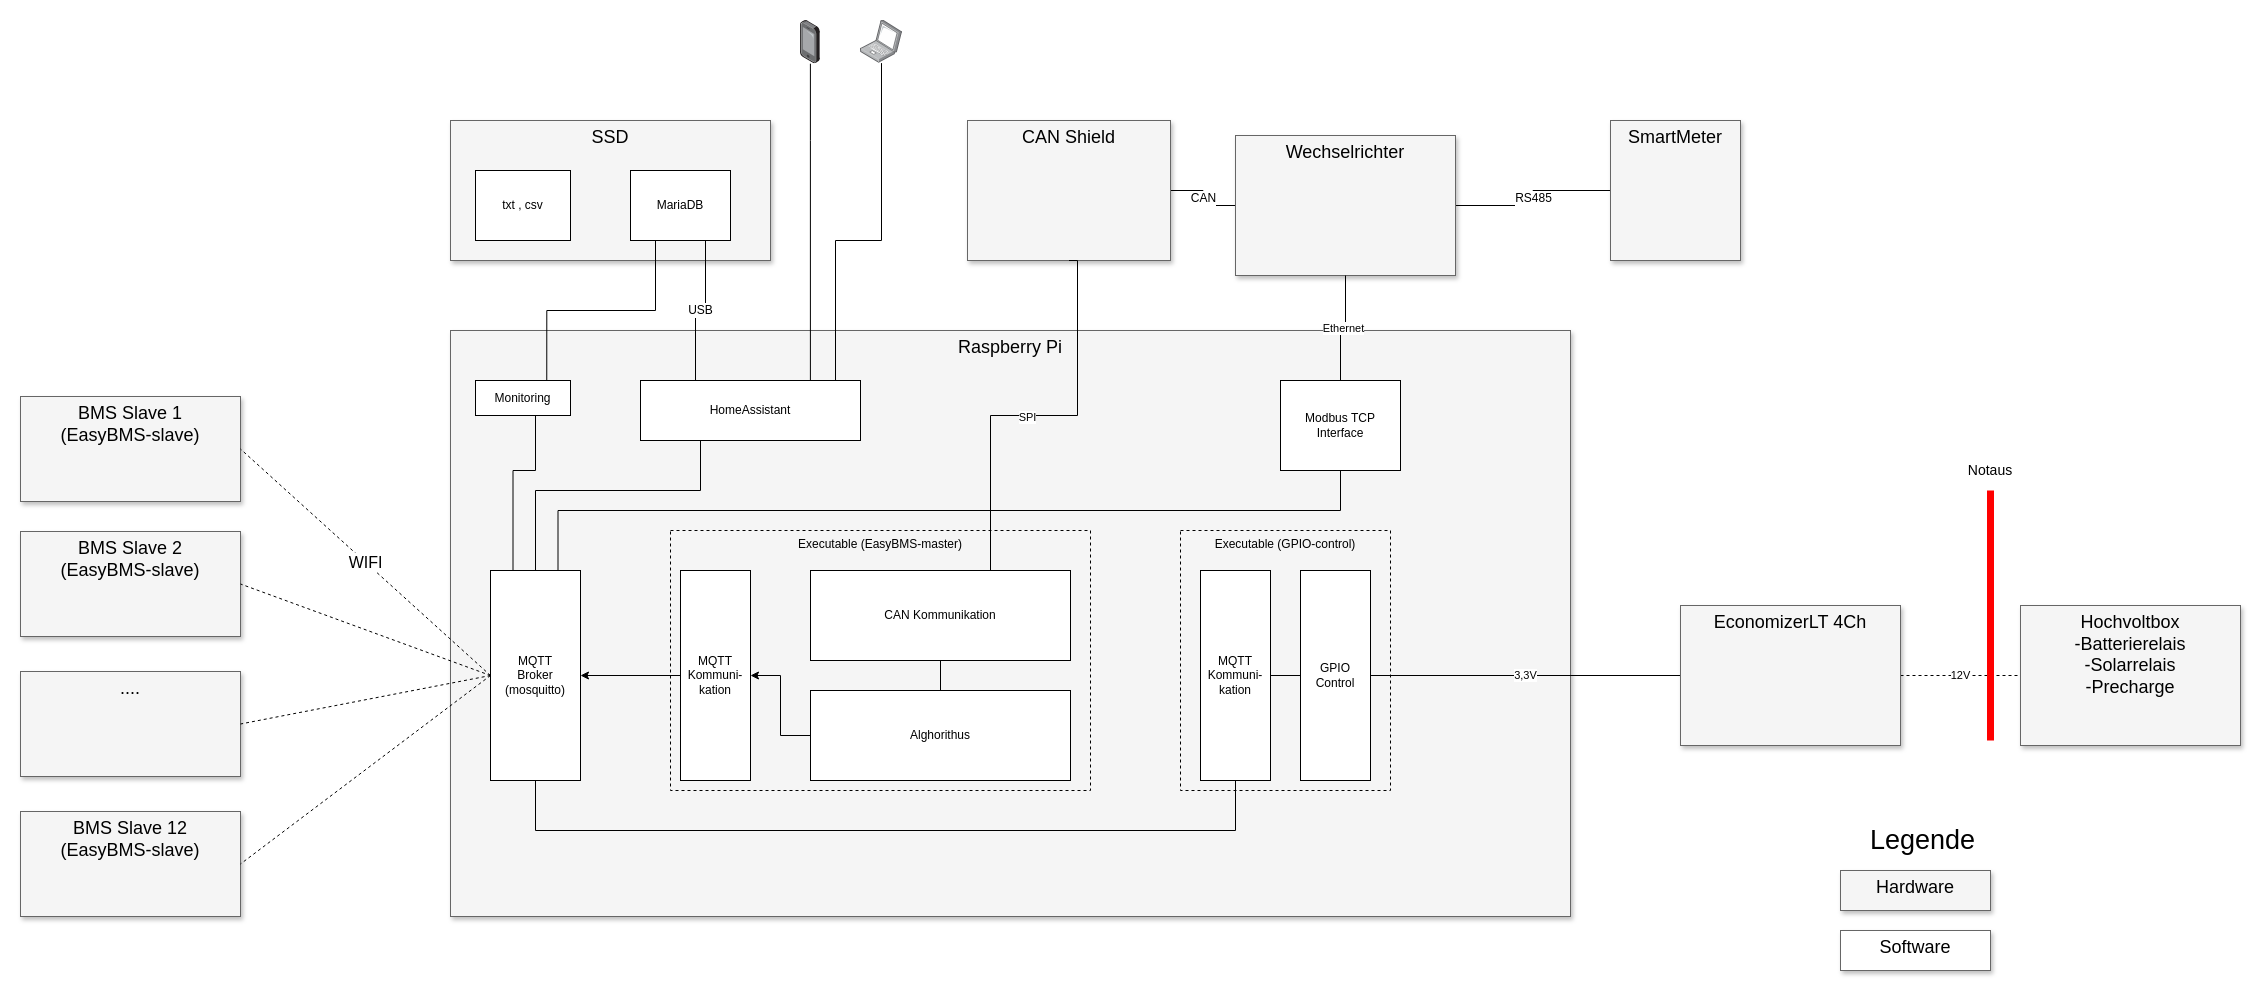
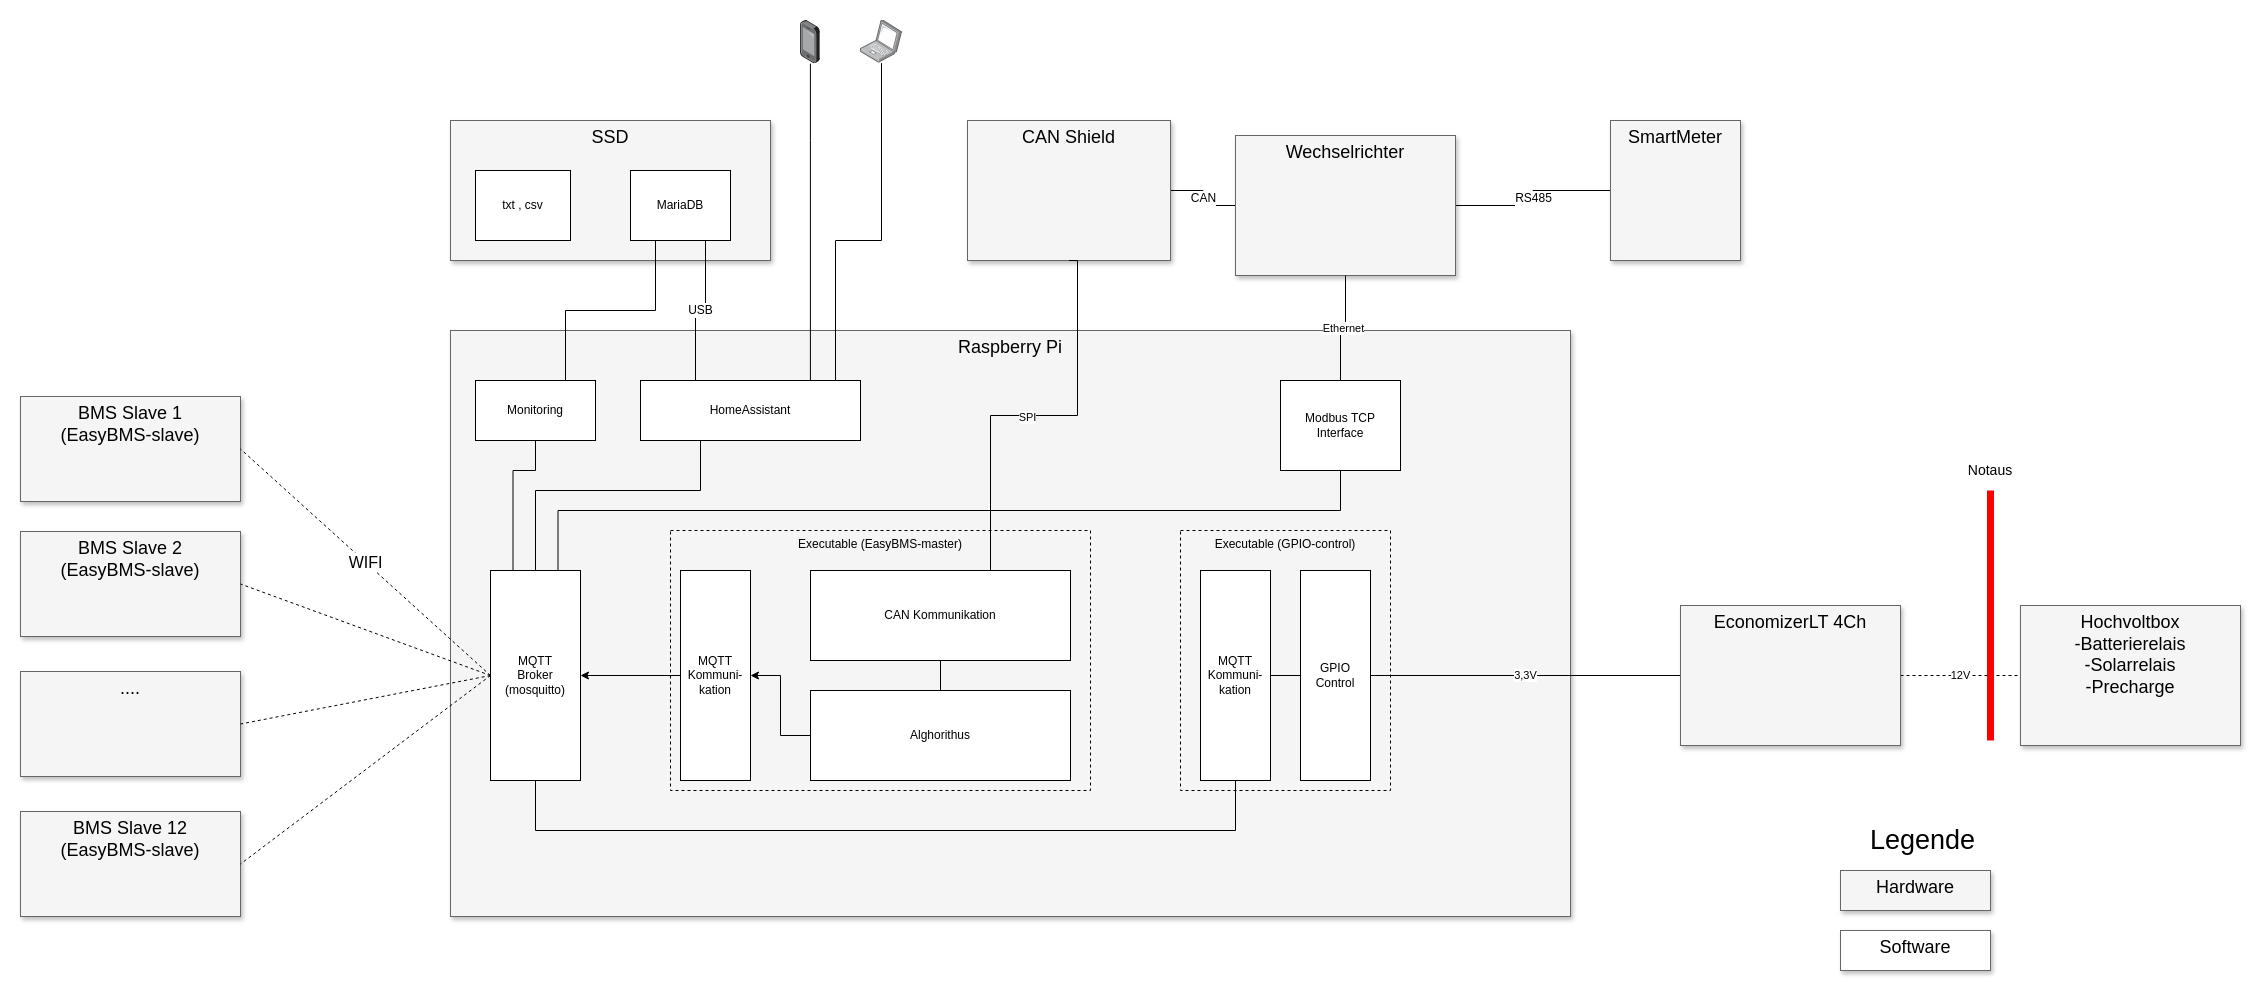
(523, 398) -> (536, 411)
